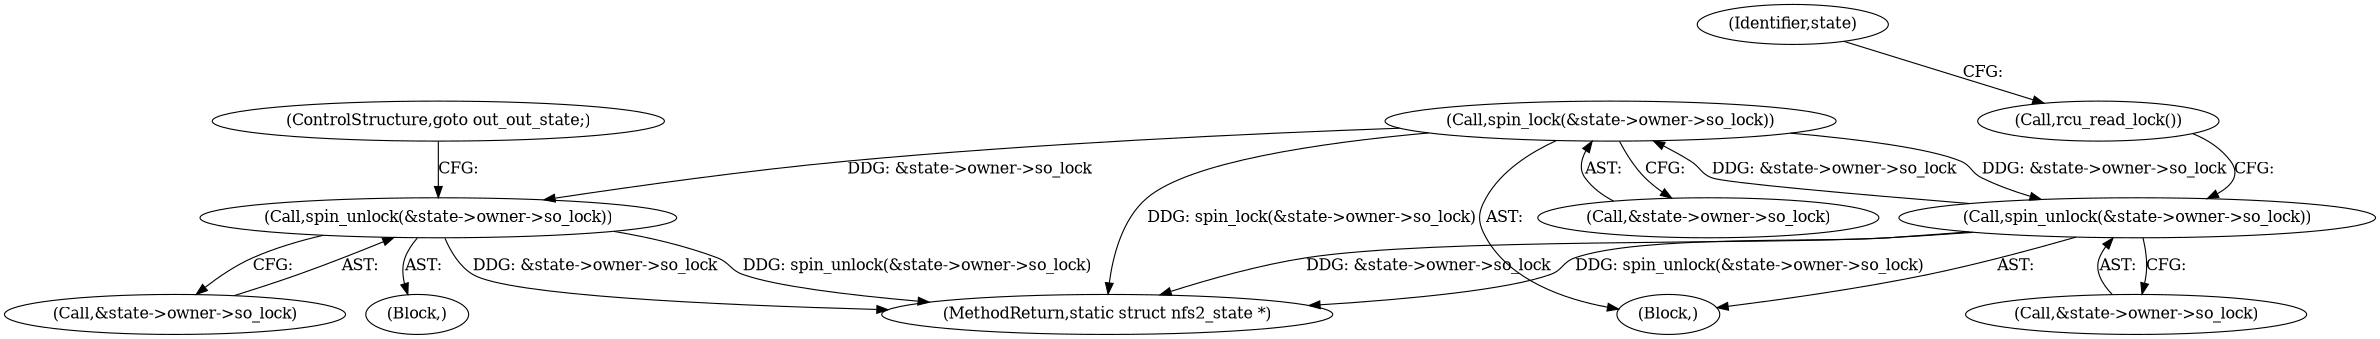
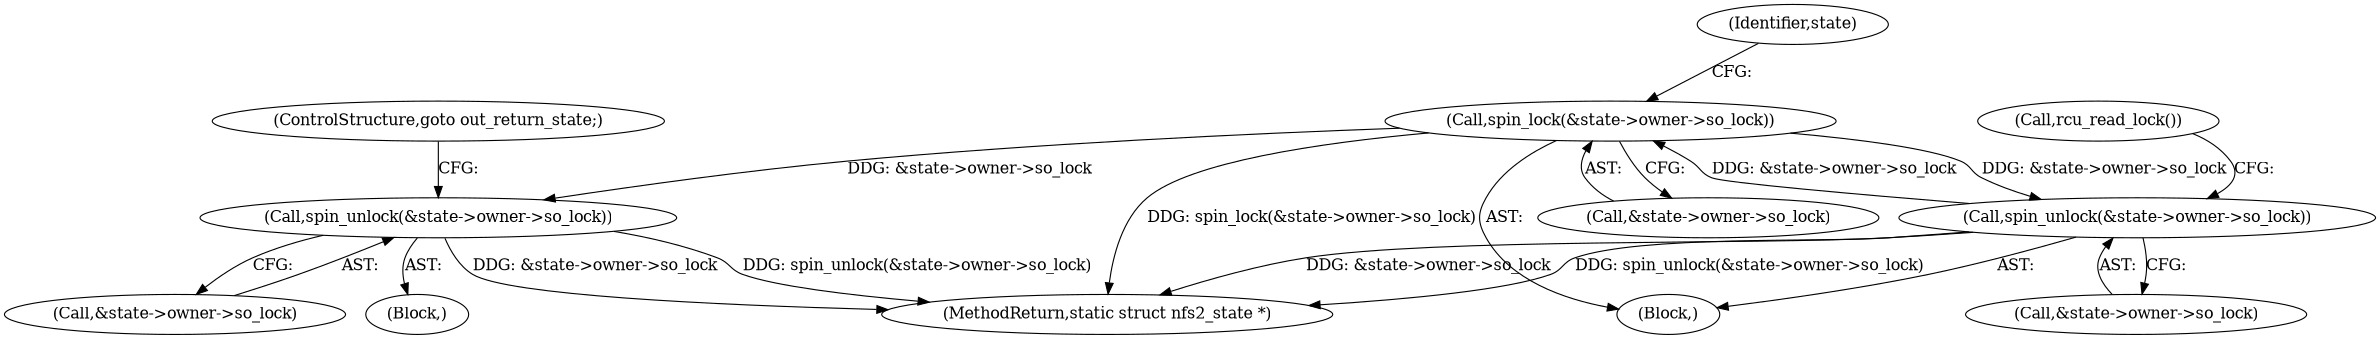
(1939, 71) -> (1707, 70)
(438, 121) -> (438, 121)
